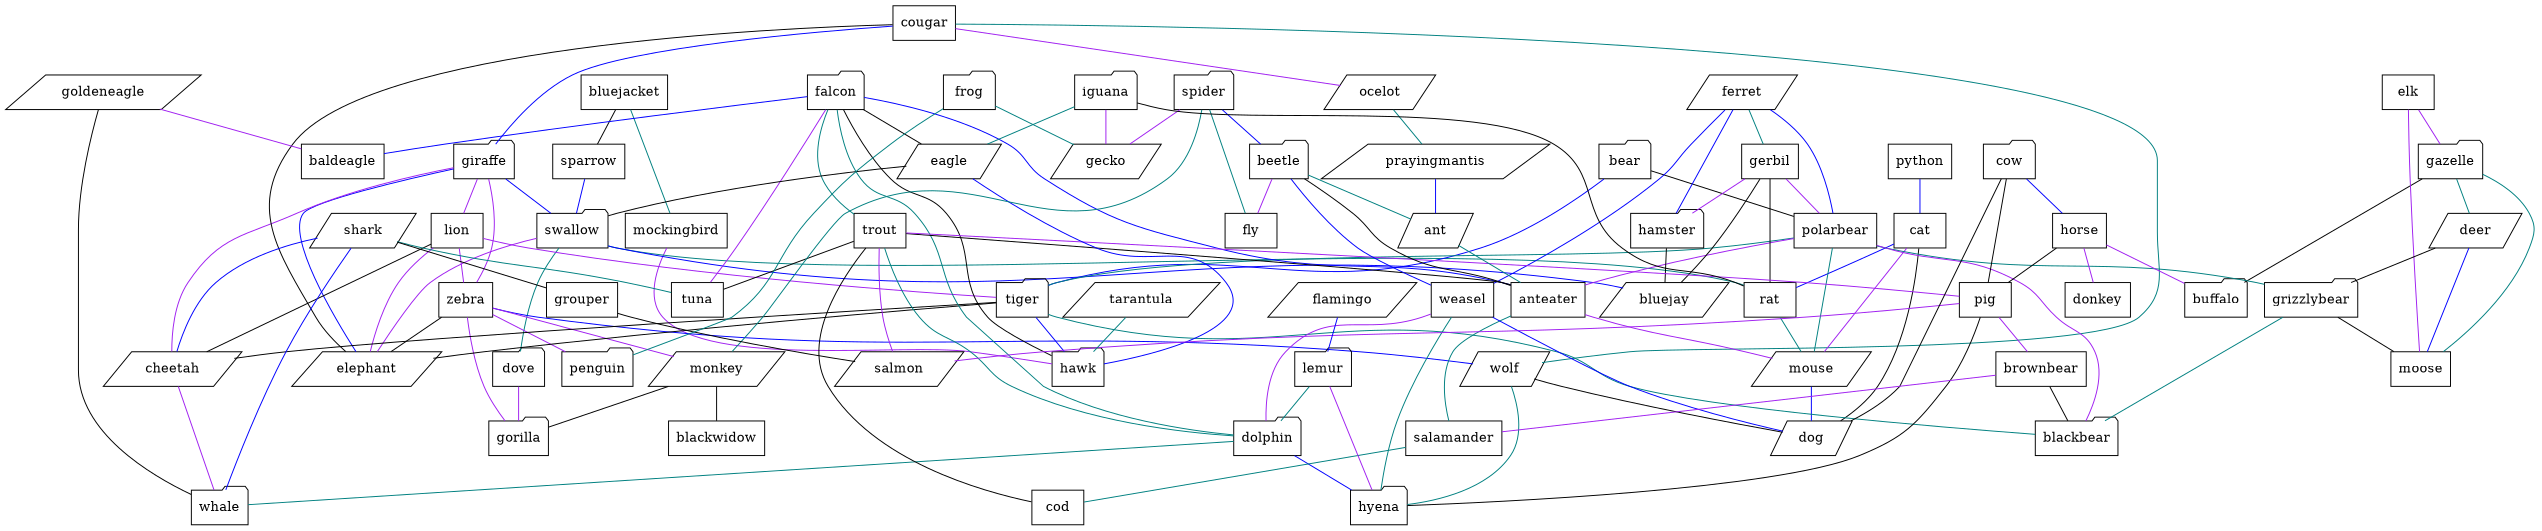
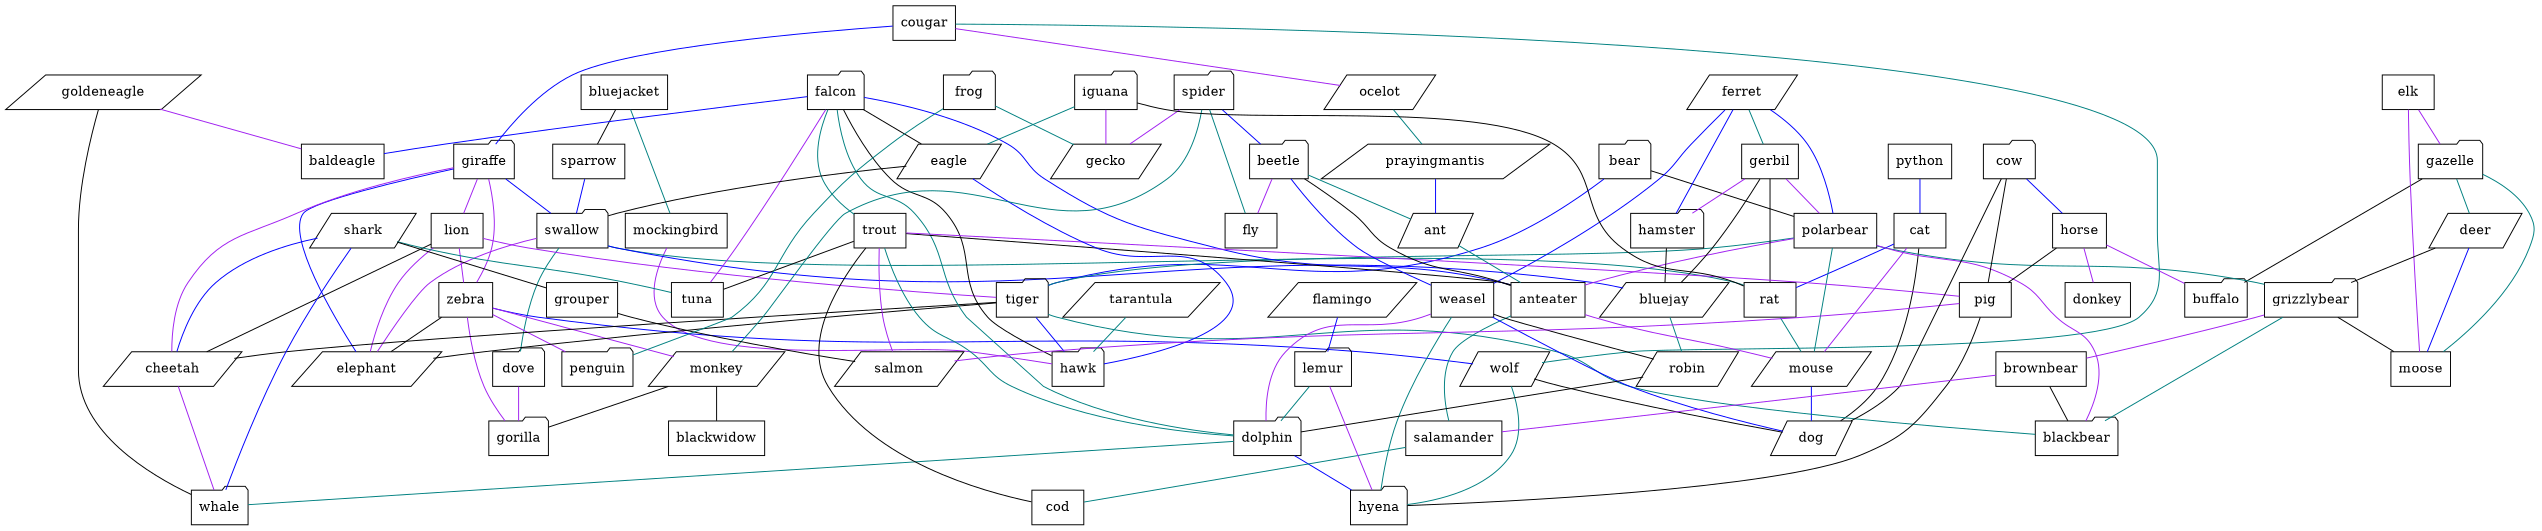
(467, 68) -> none
(2013, 334) -> (2176, 338)
none -> (1687, 369)
